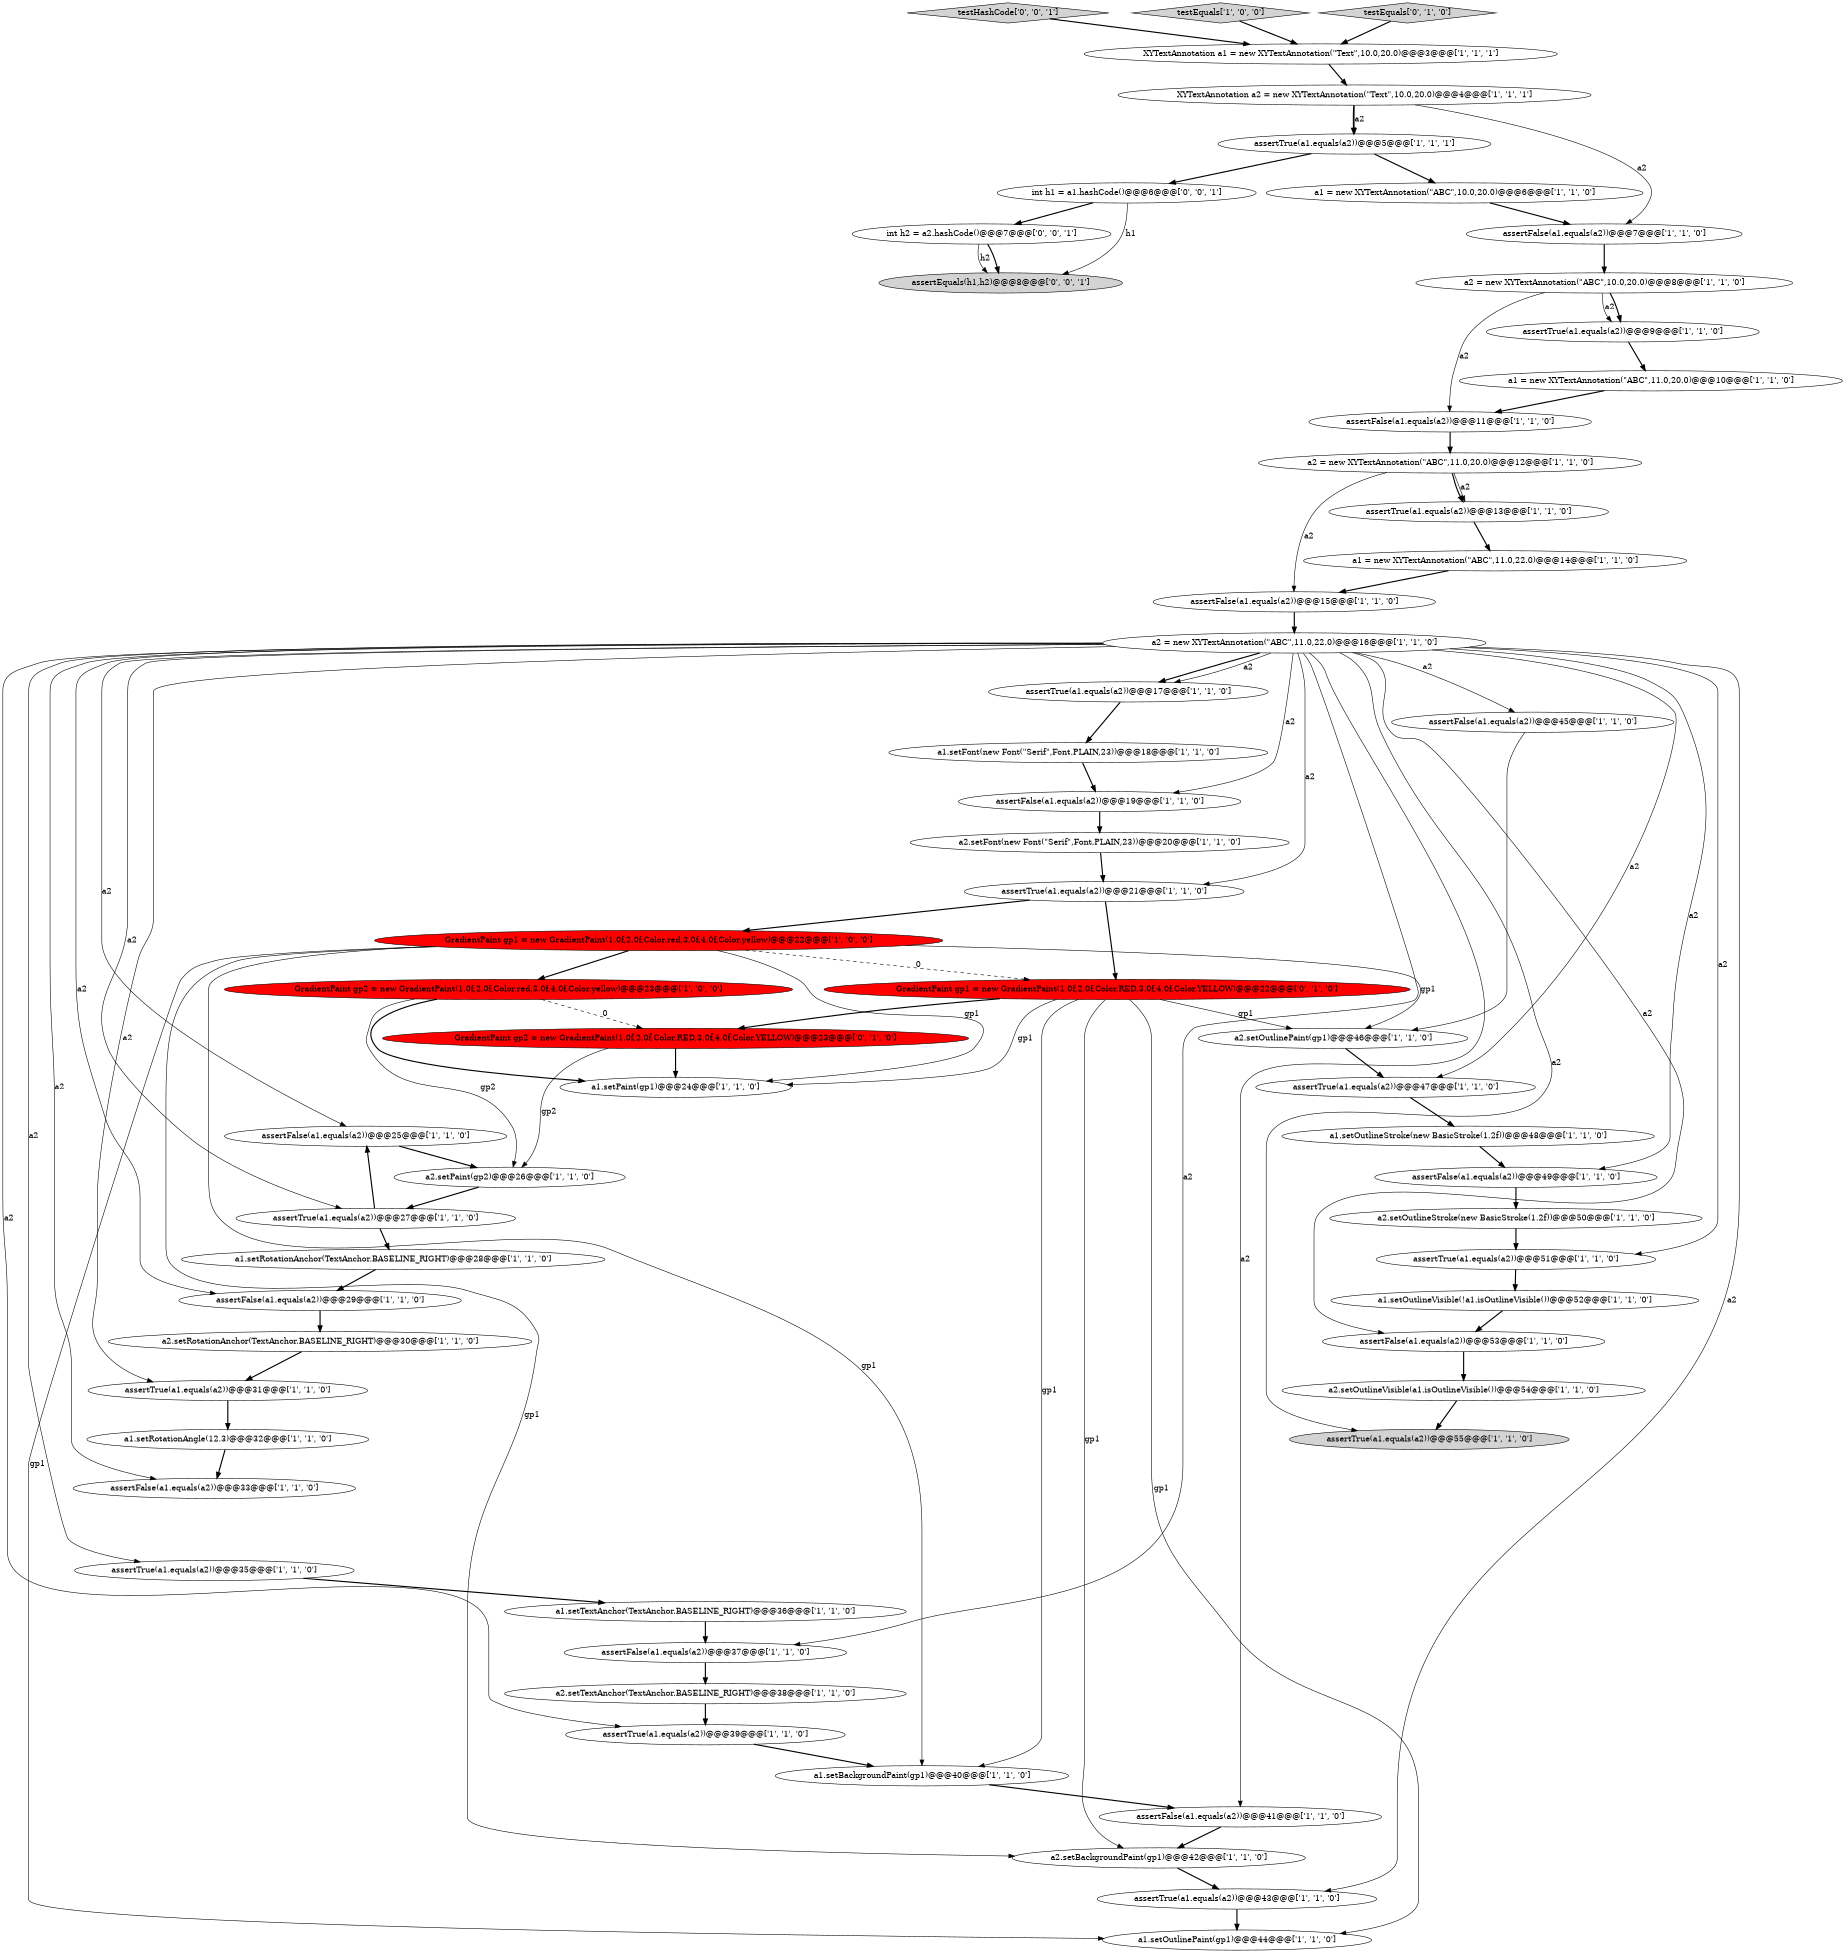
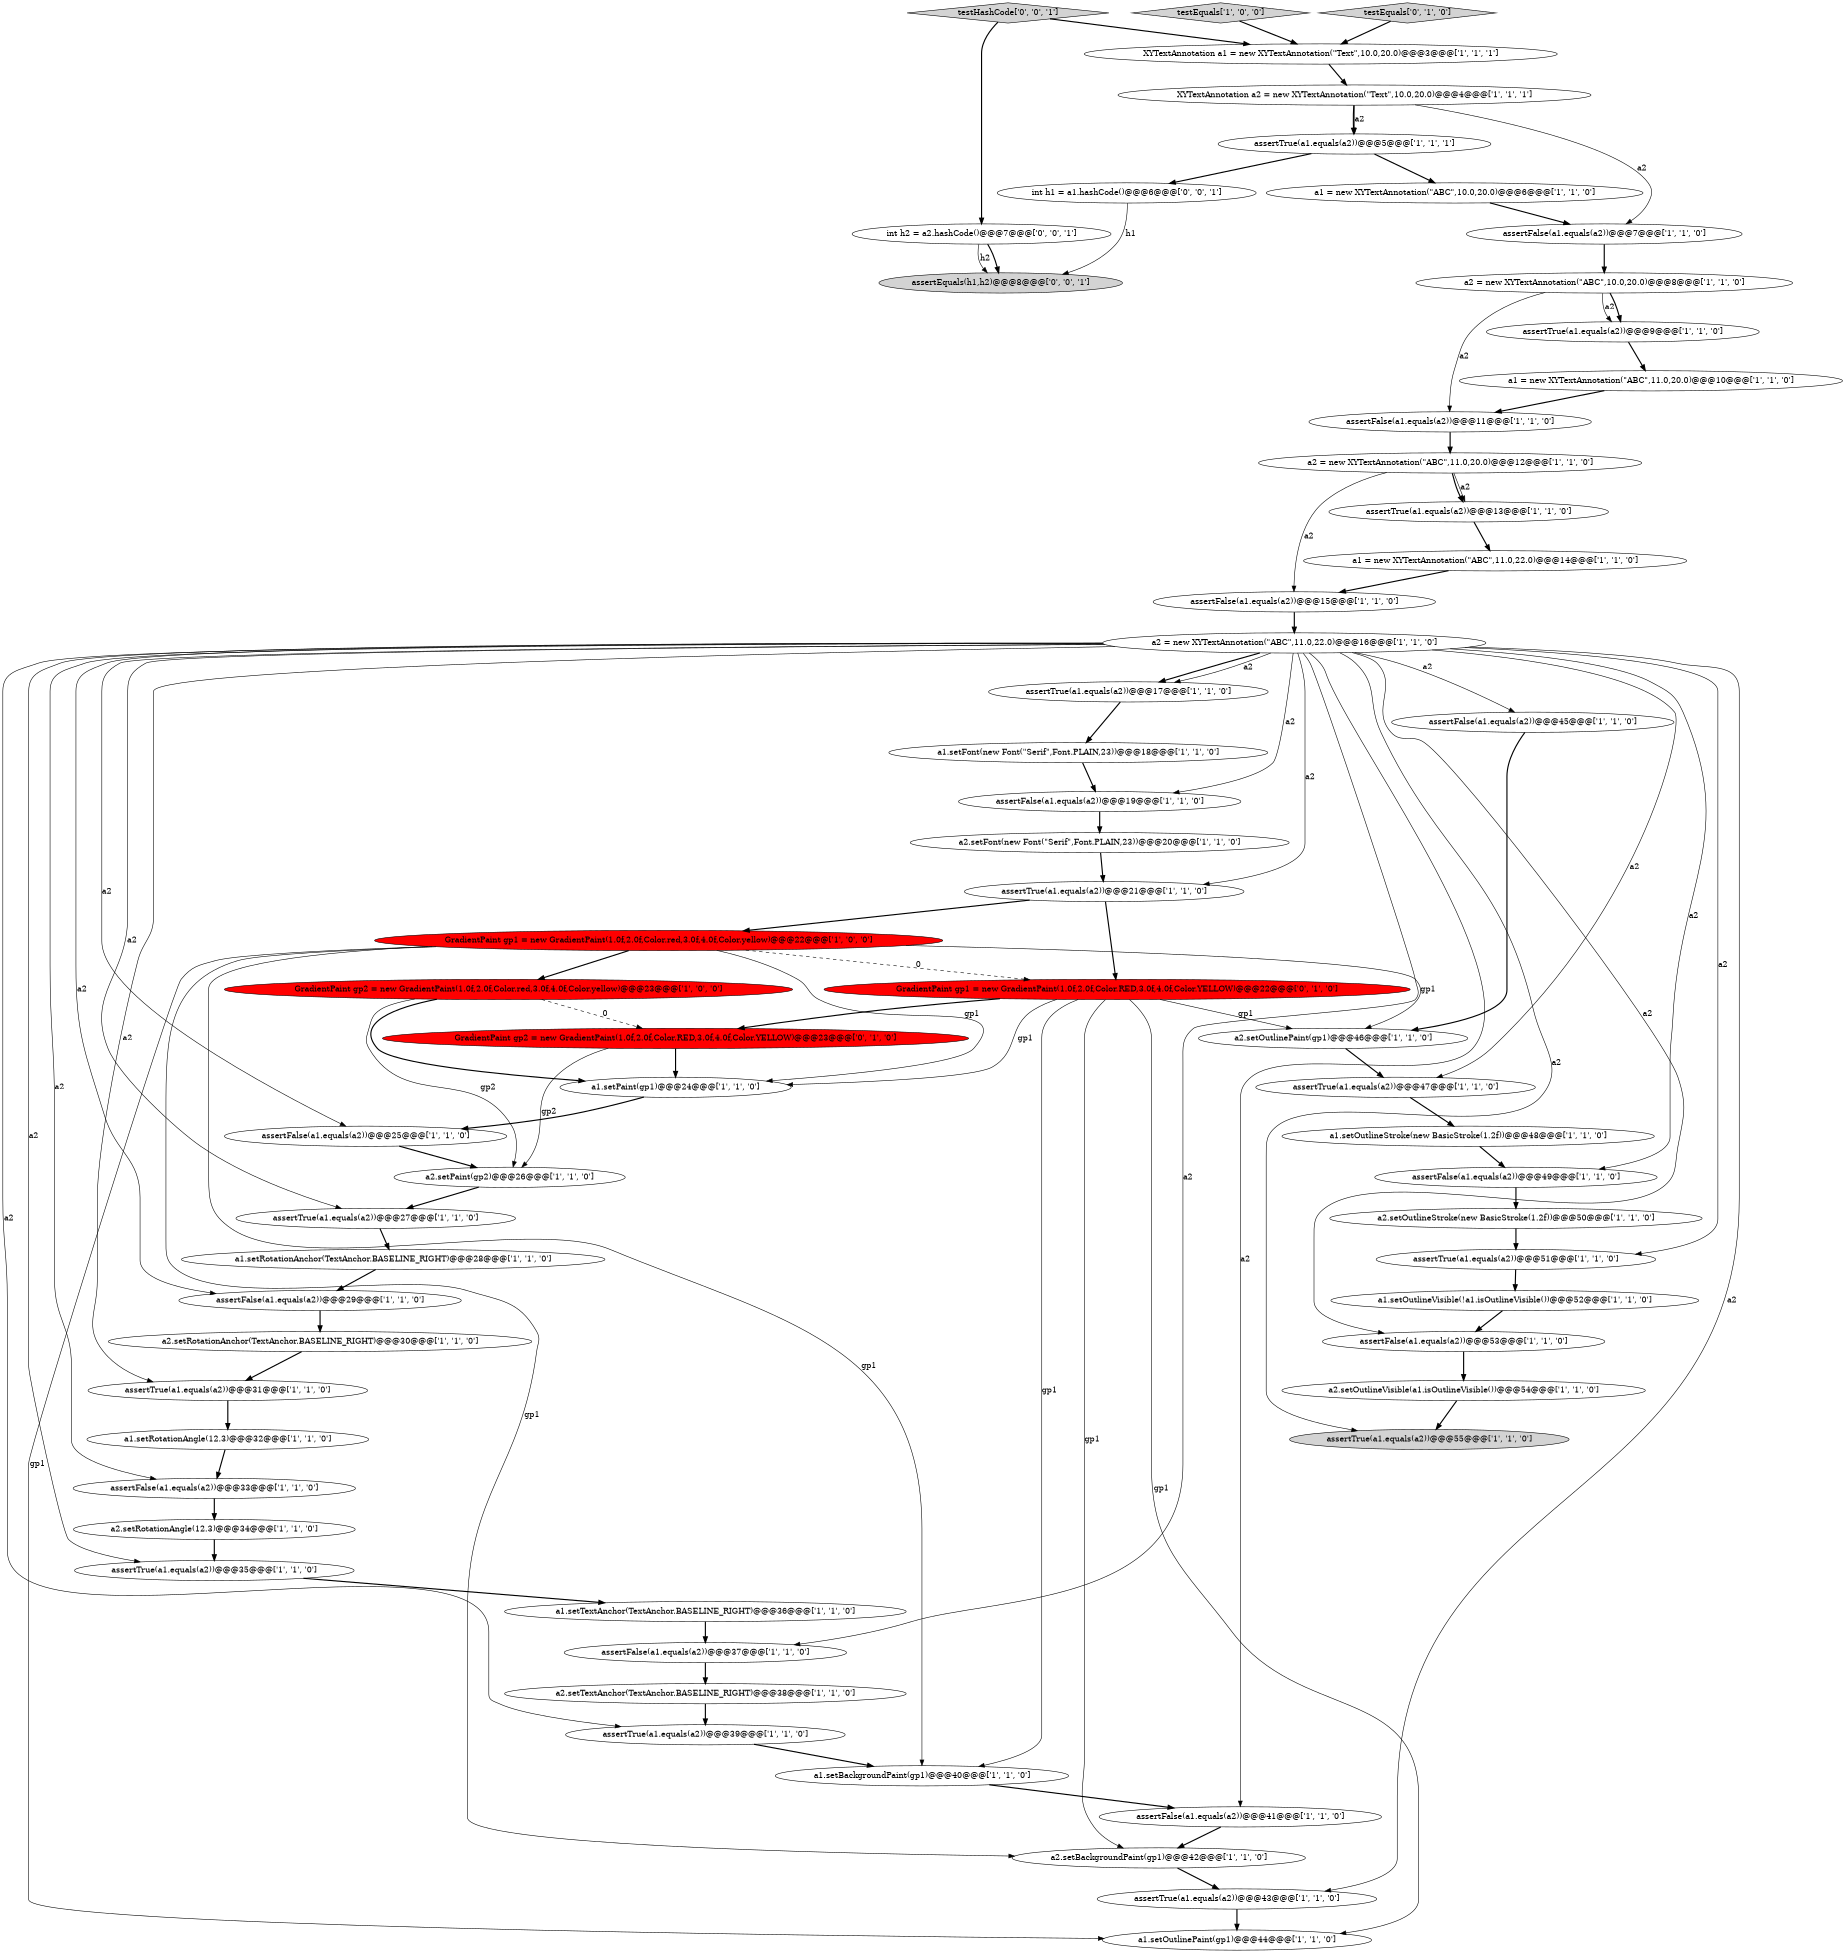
(1057, 213) -> (982, 118)
(1507, 910) -> (1507, 910)
(371, 1180) -> (557, 1117)
none -> (214, 1529)
